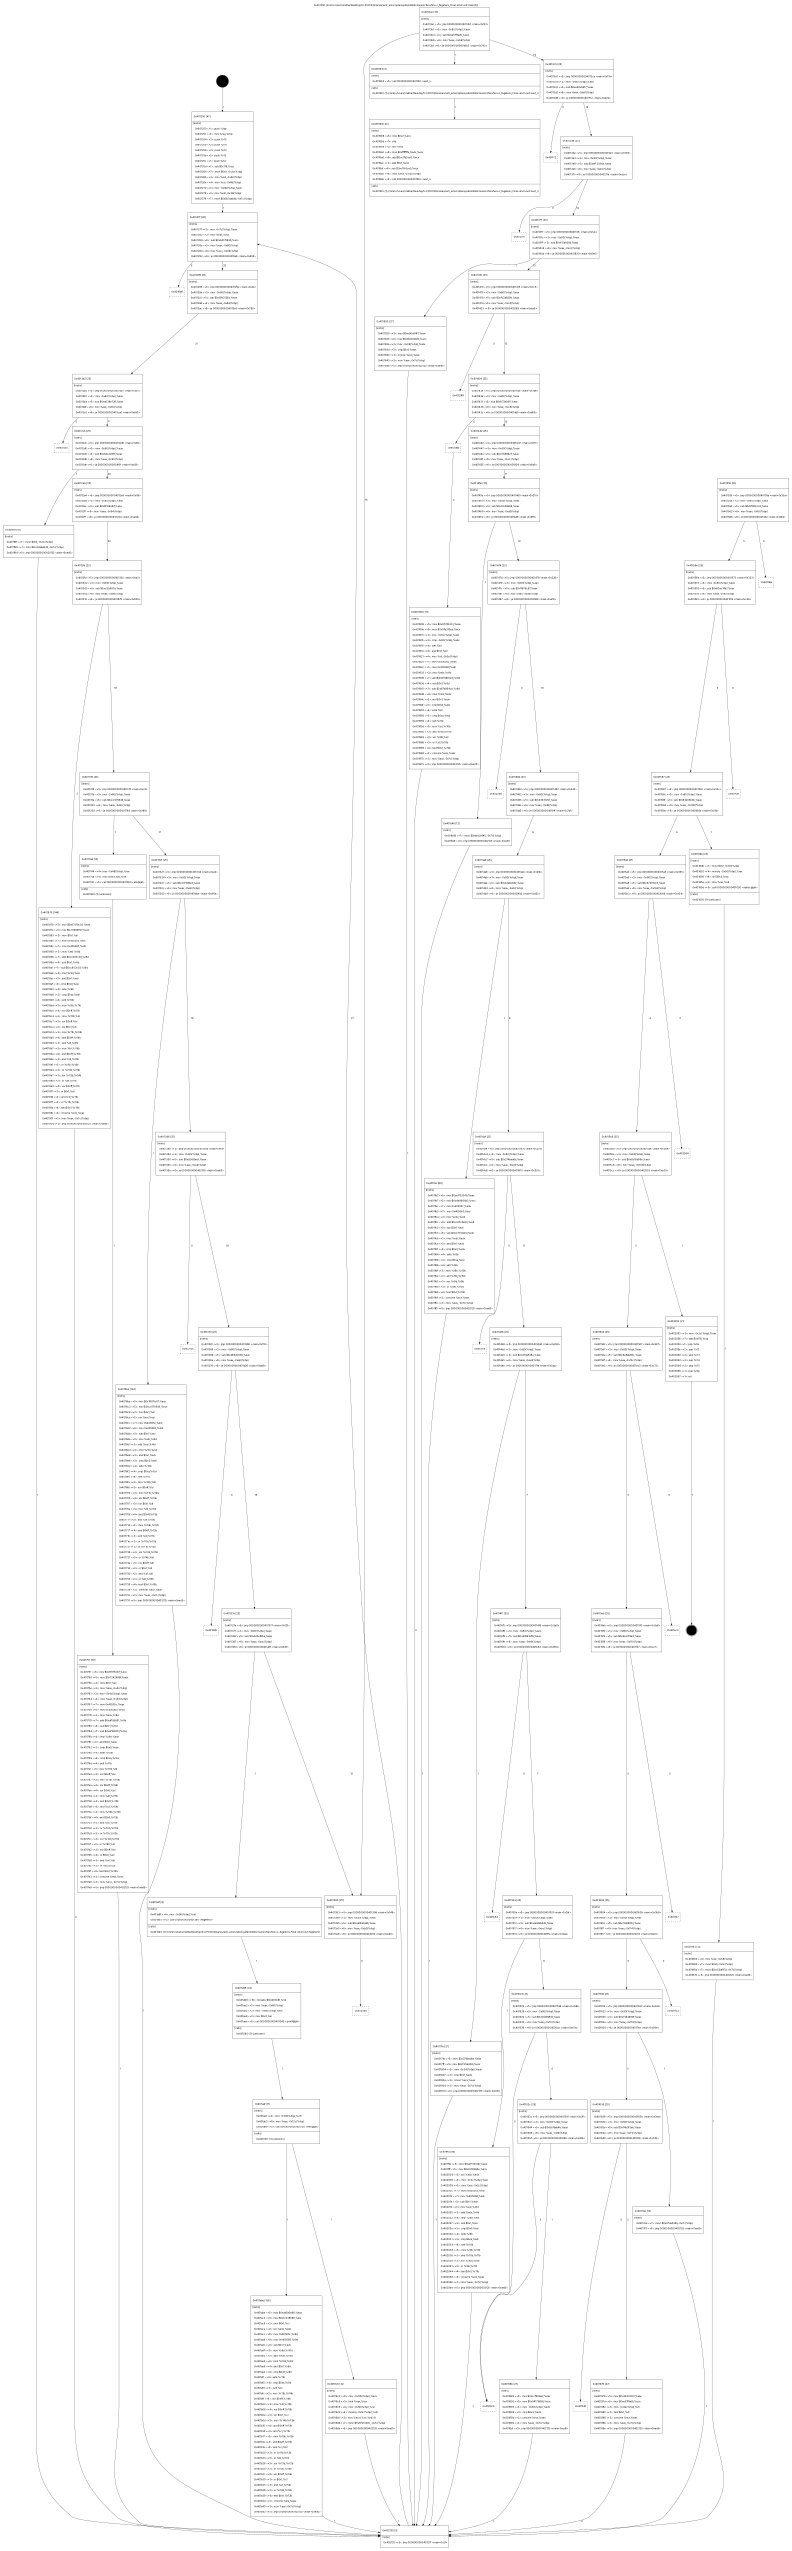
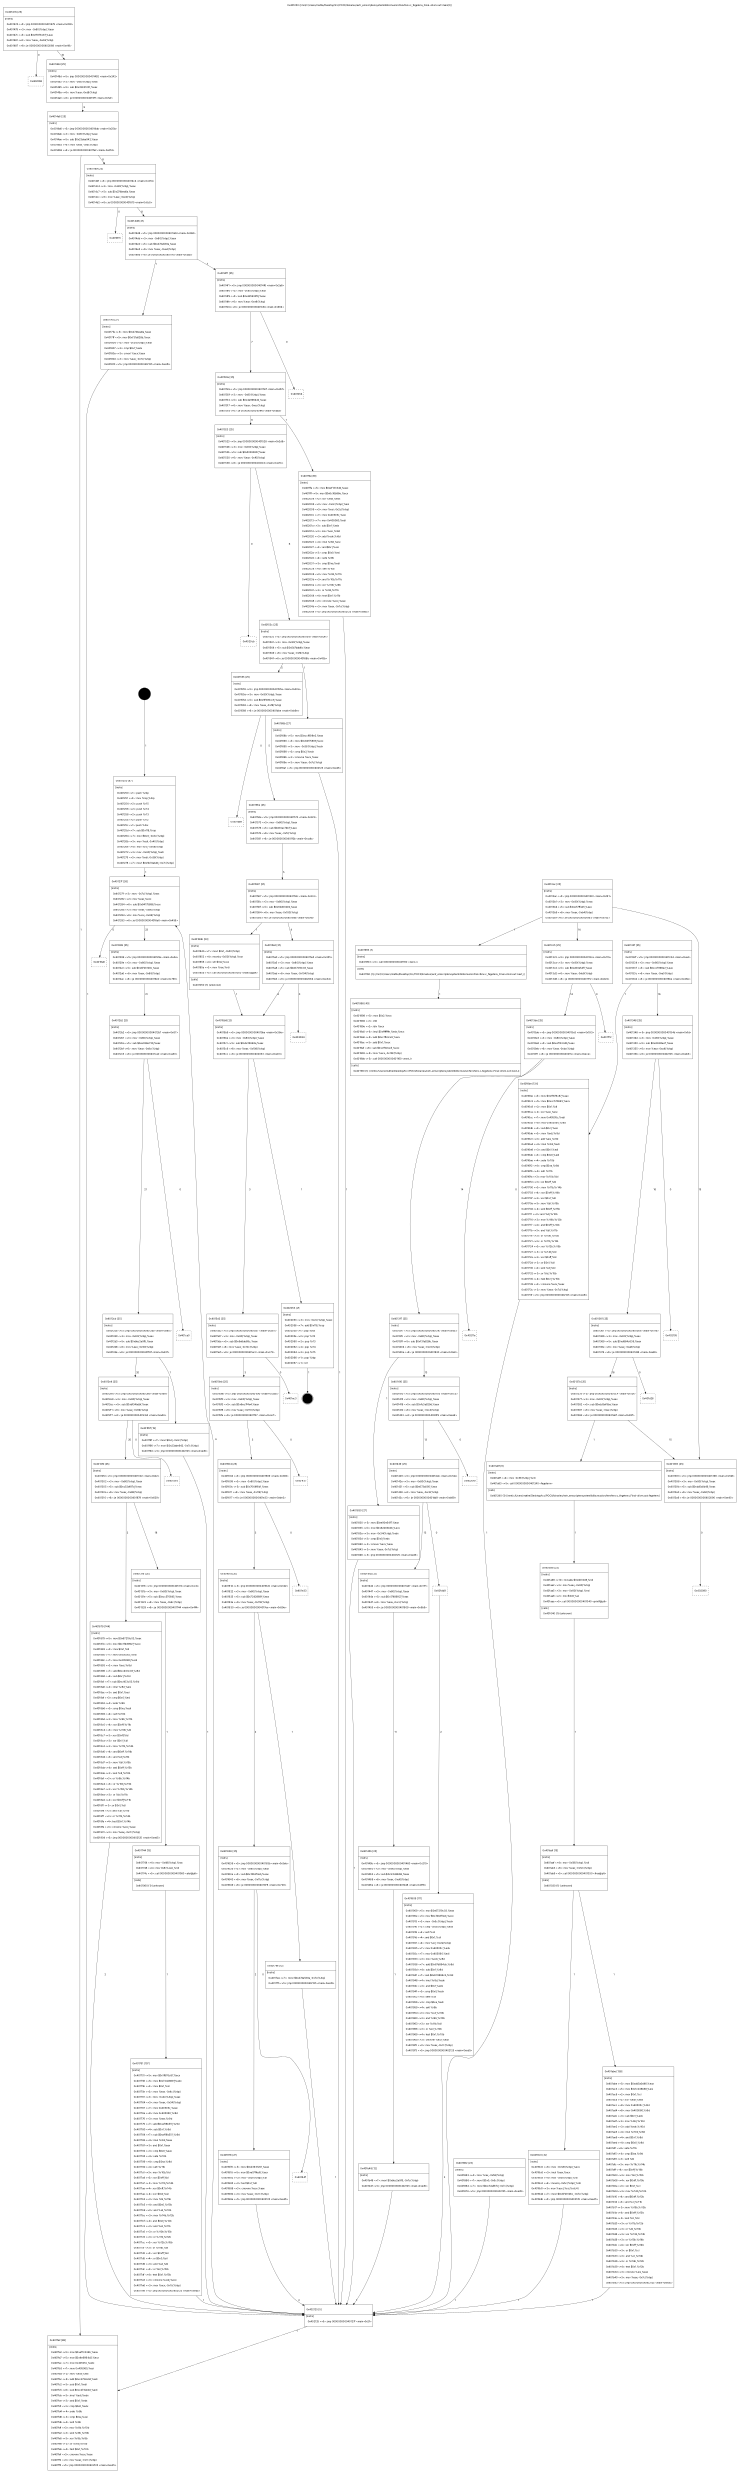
(514, 540) -> none
(733, 794) -> none
(149, 835) -> none
(724, 1423) -> (238, 1002)
none -> (172, 1481)
(428, 1918) -> (213, 2358)
(524, 2281) -> (281, 667)
